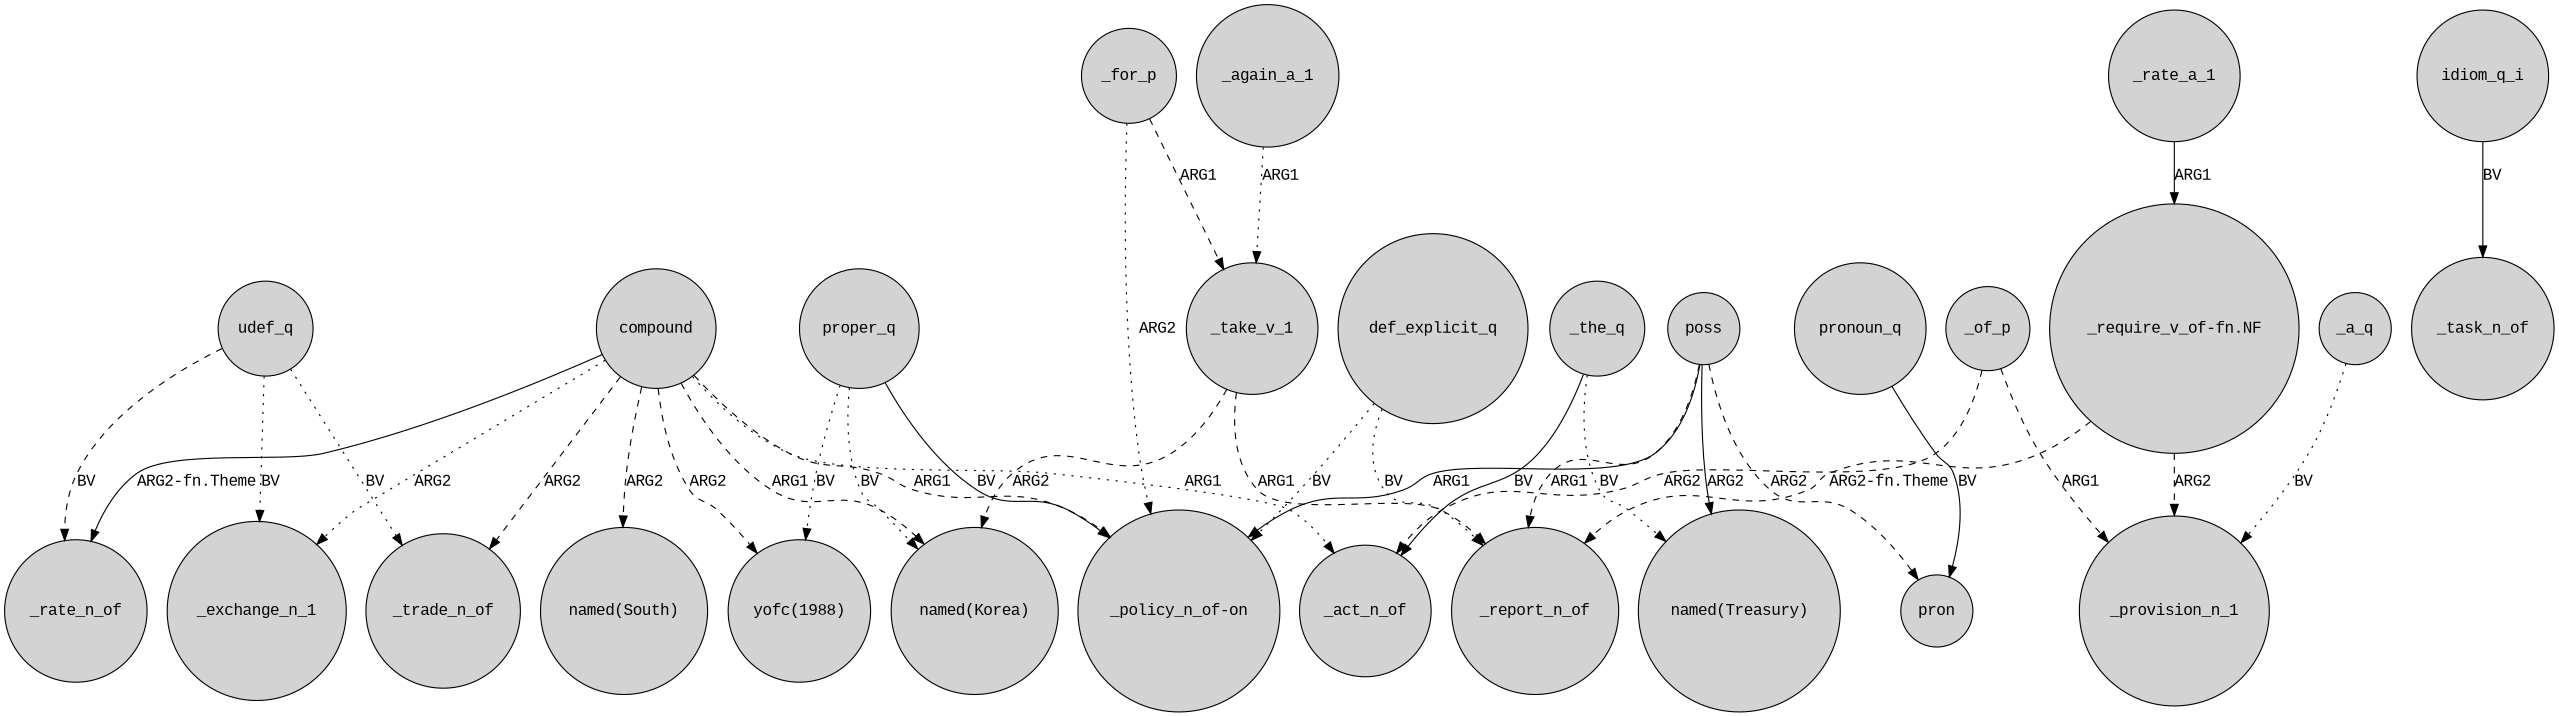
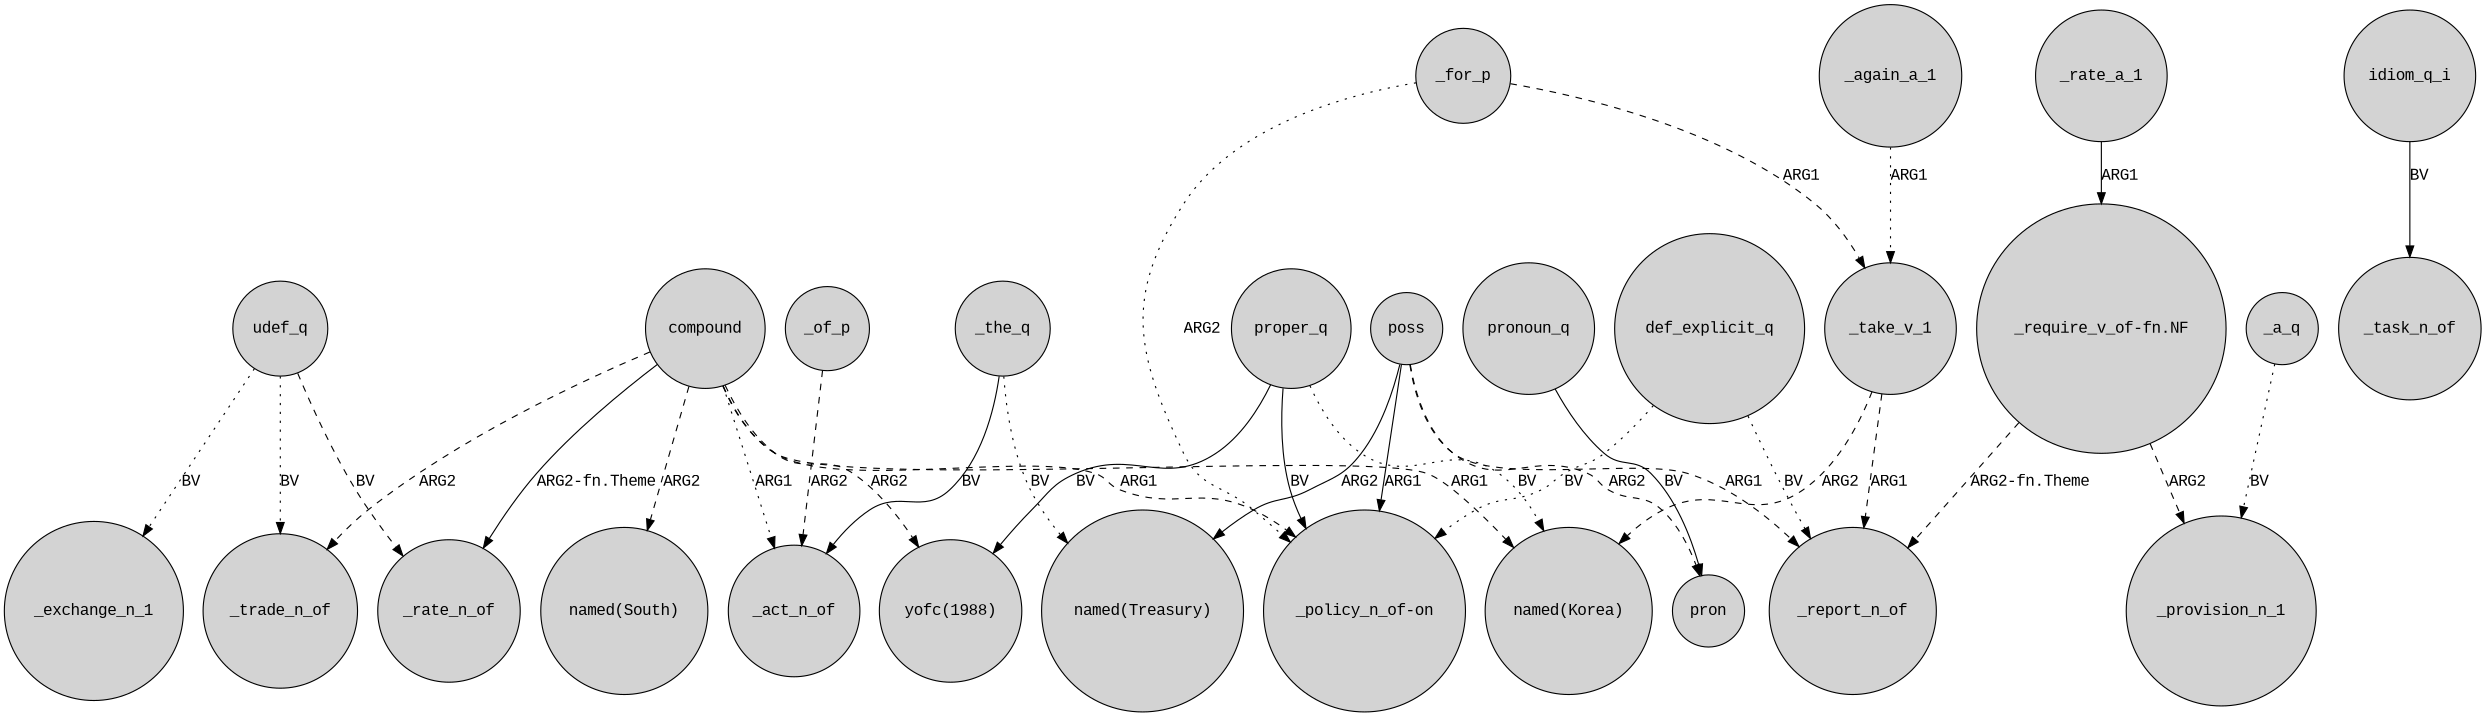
(463, 446) -> none
(821, 453) -> (1205, 459)
(2045, 461) -> none
